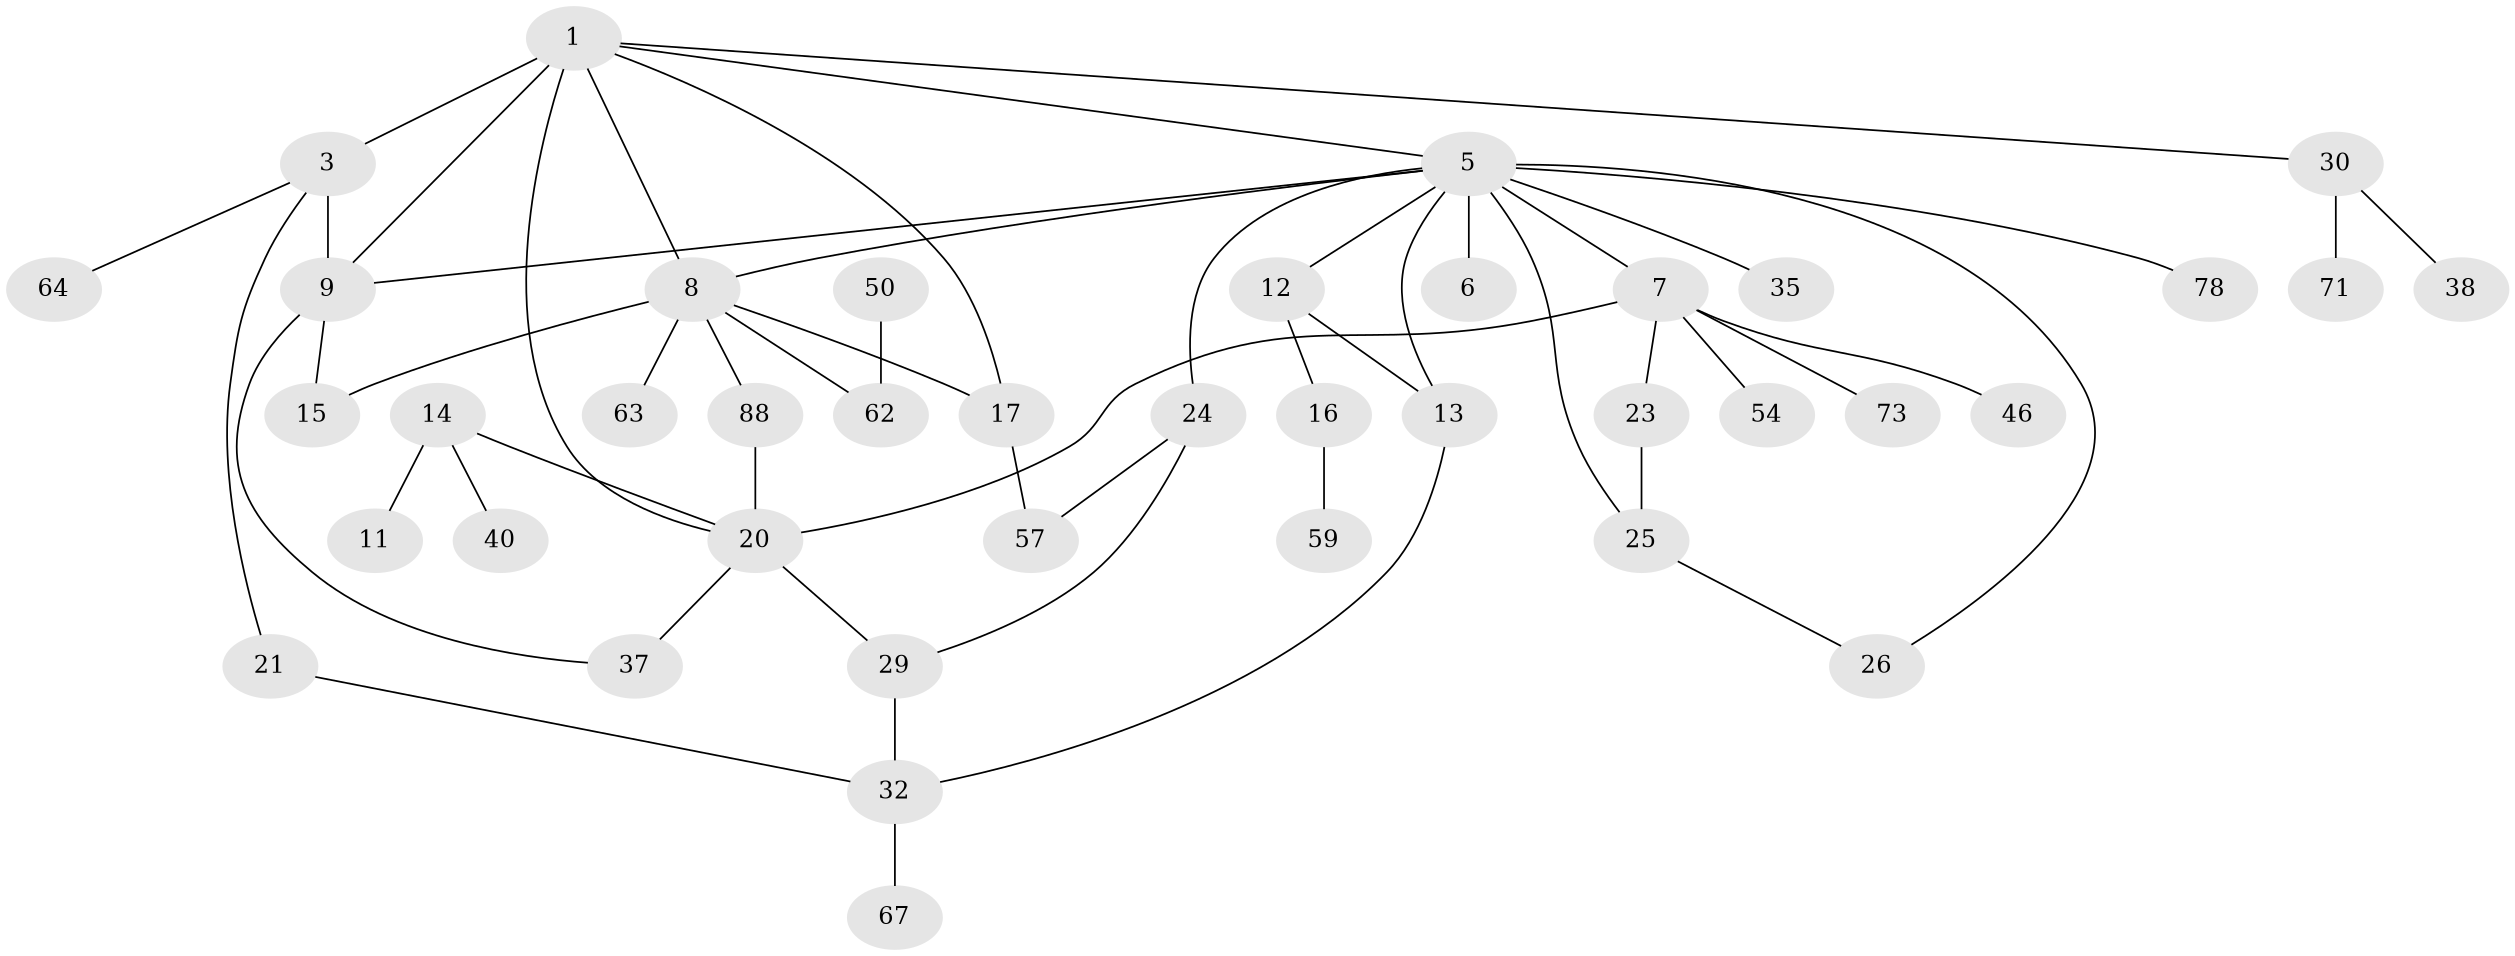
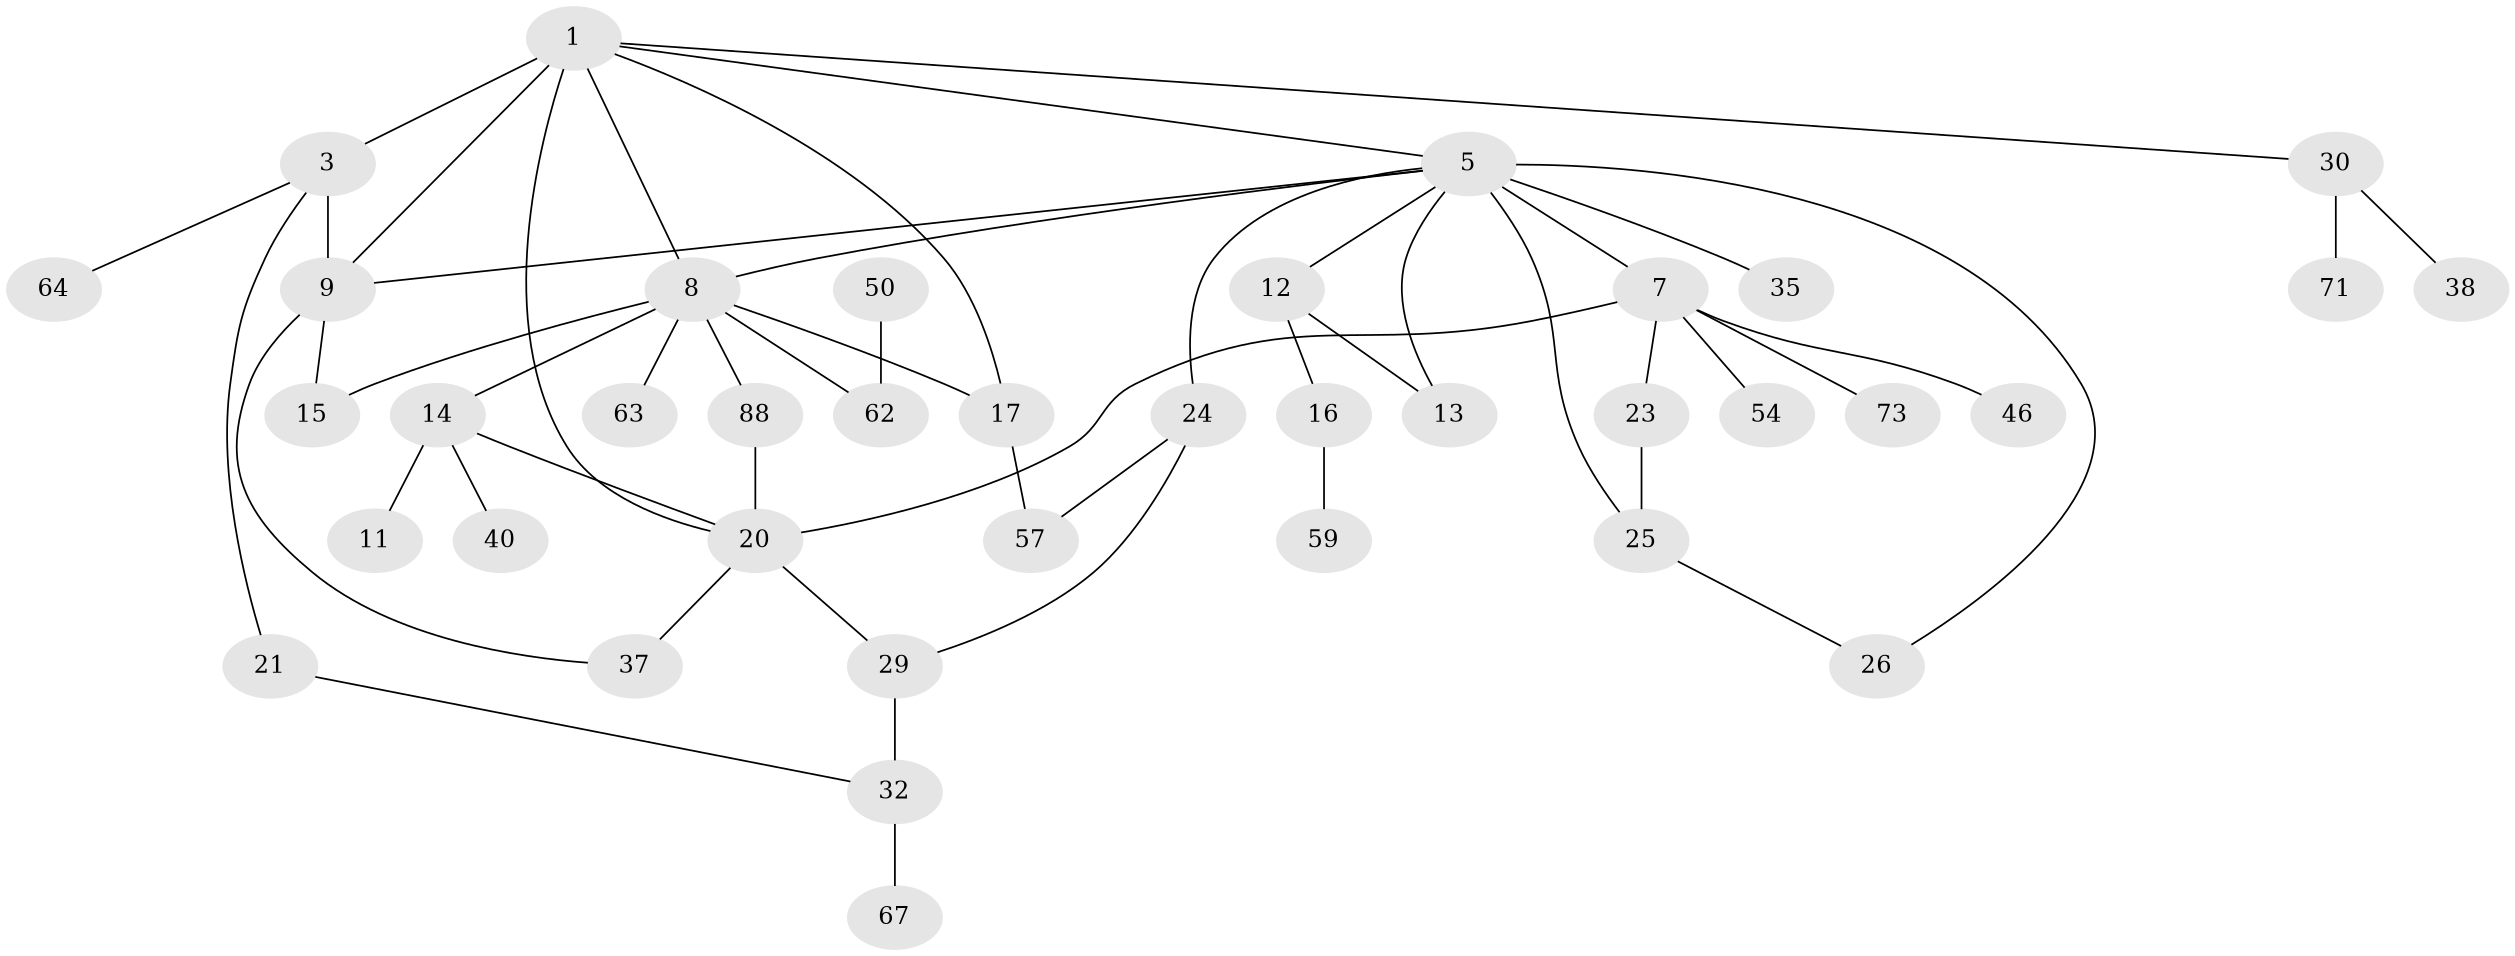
(1469, 290) -> none
(2210, 290) -> none
none -> (565, 352)
(1241, 677) -> none
